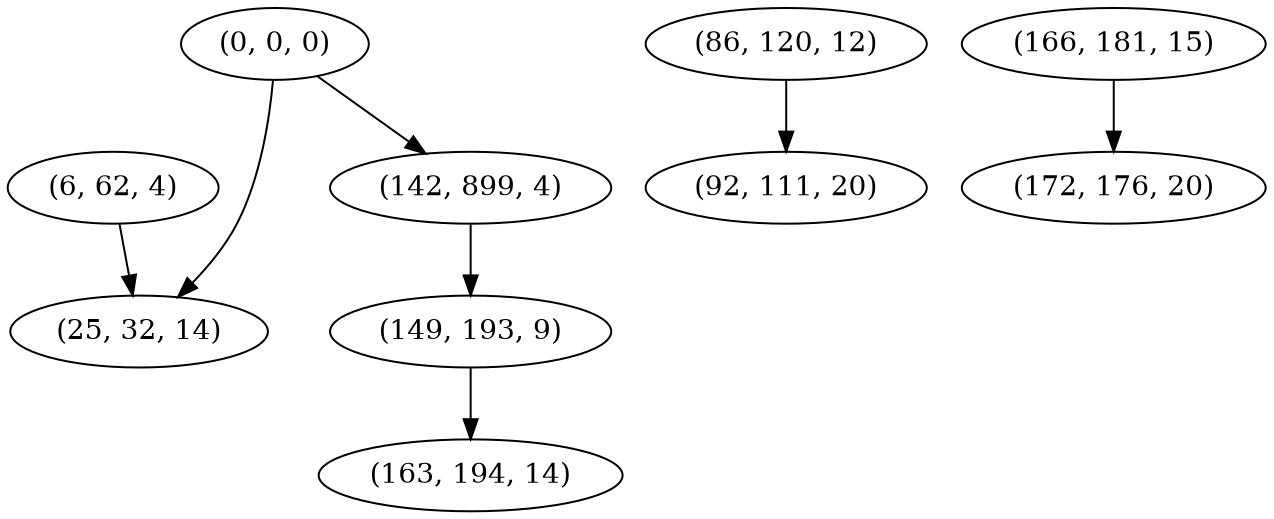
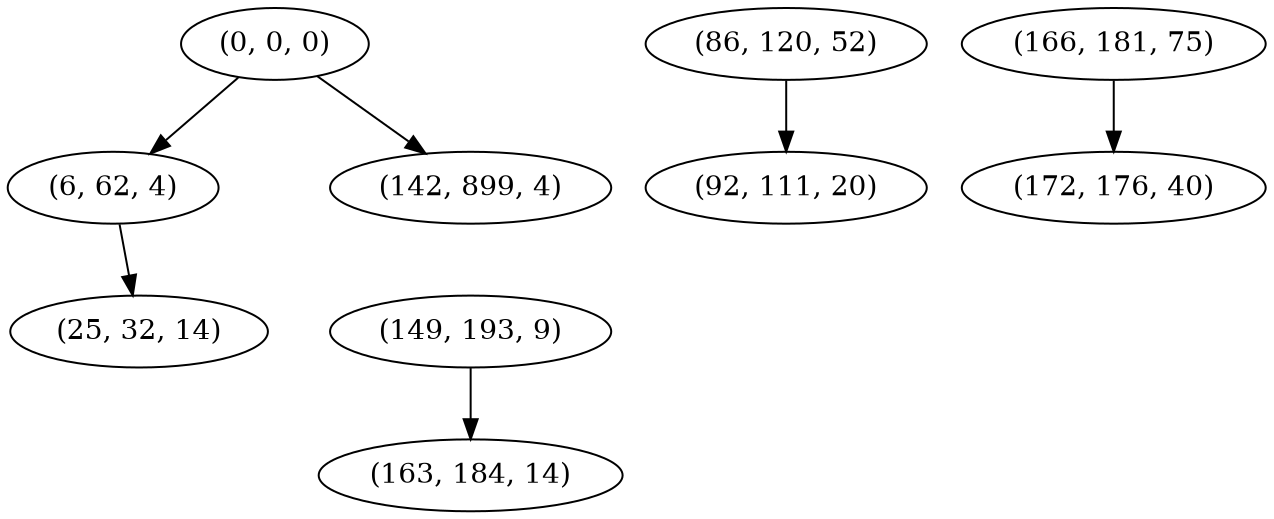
(786, 44) -> (786, 44)
(1114, 44) -> (1114, 44)
(1114, 188) -> (1114, 188)
(251, 190) -> (202, 109)
(471, 250) -> none
(471, 475) -> (471, 475)
